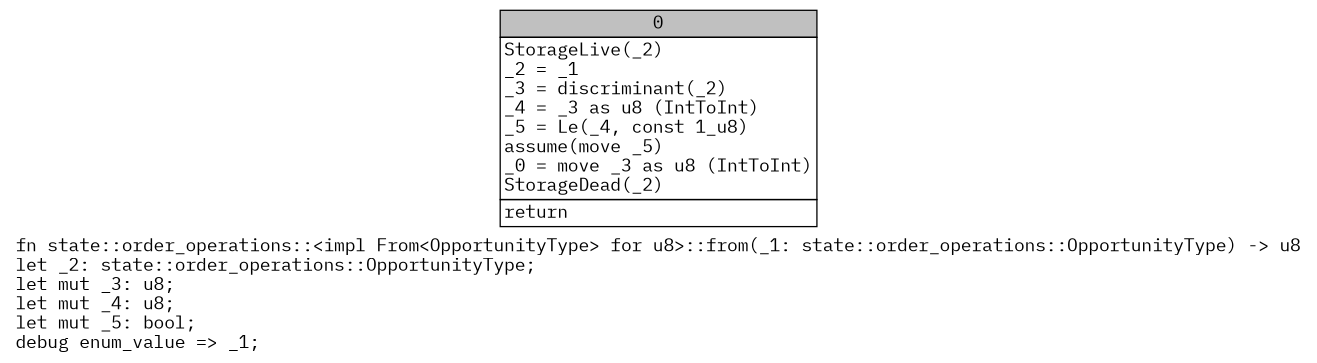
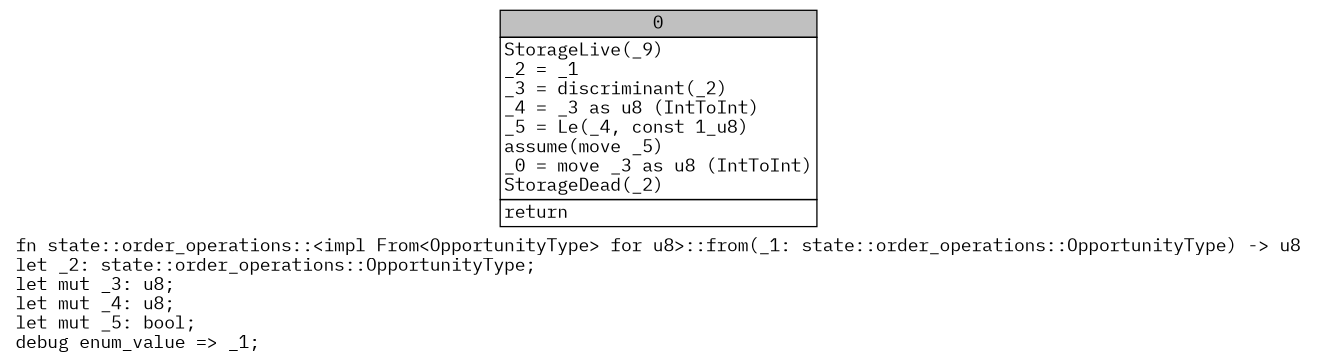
(584, 50) -> (584, 50)
